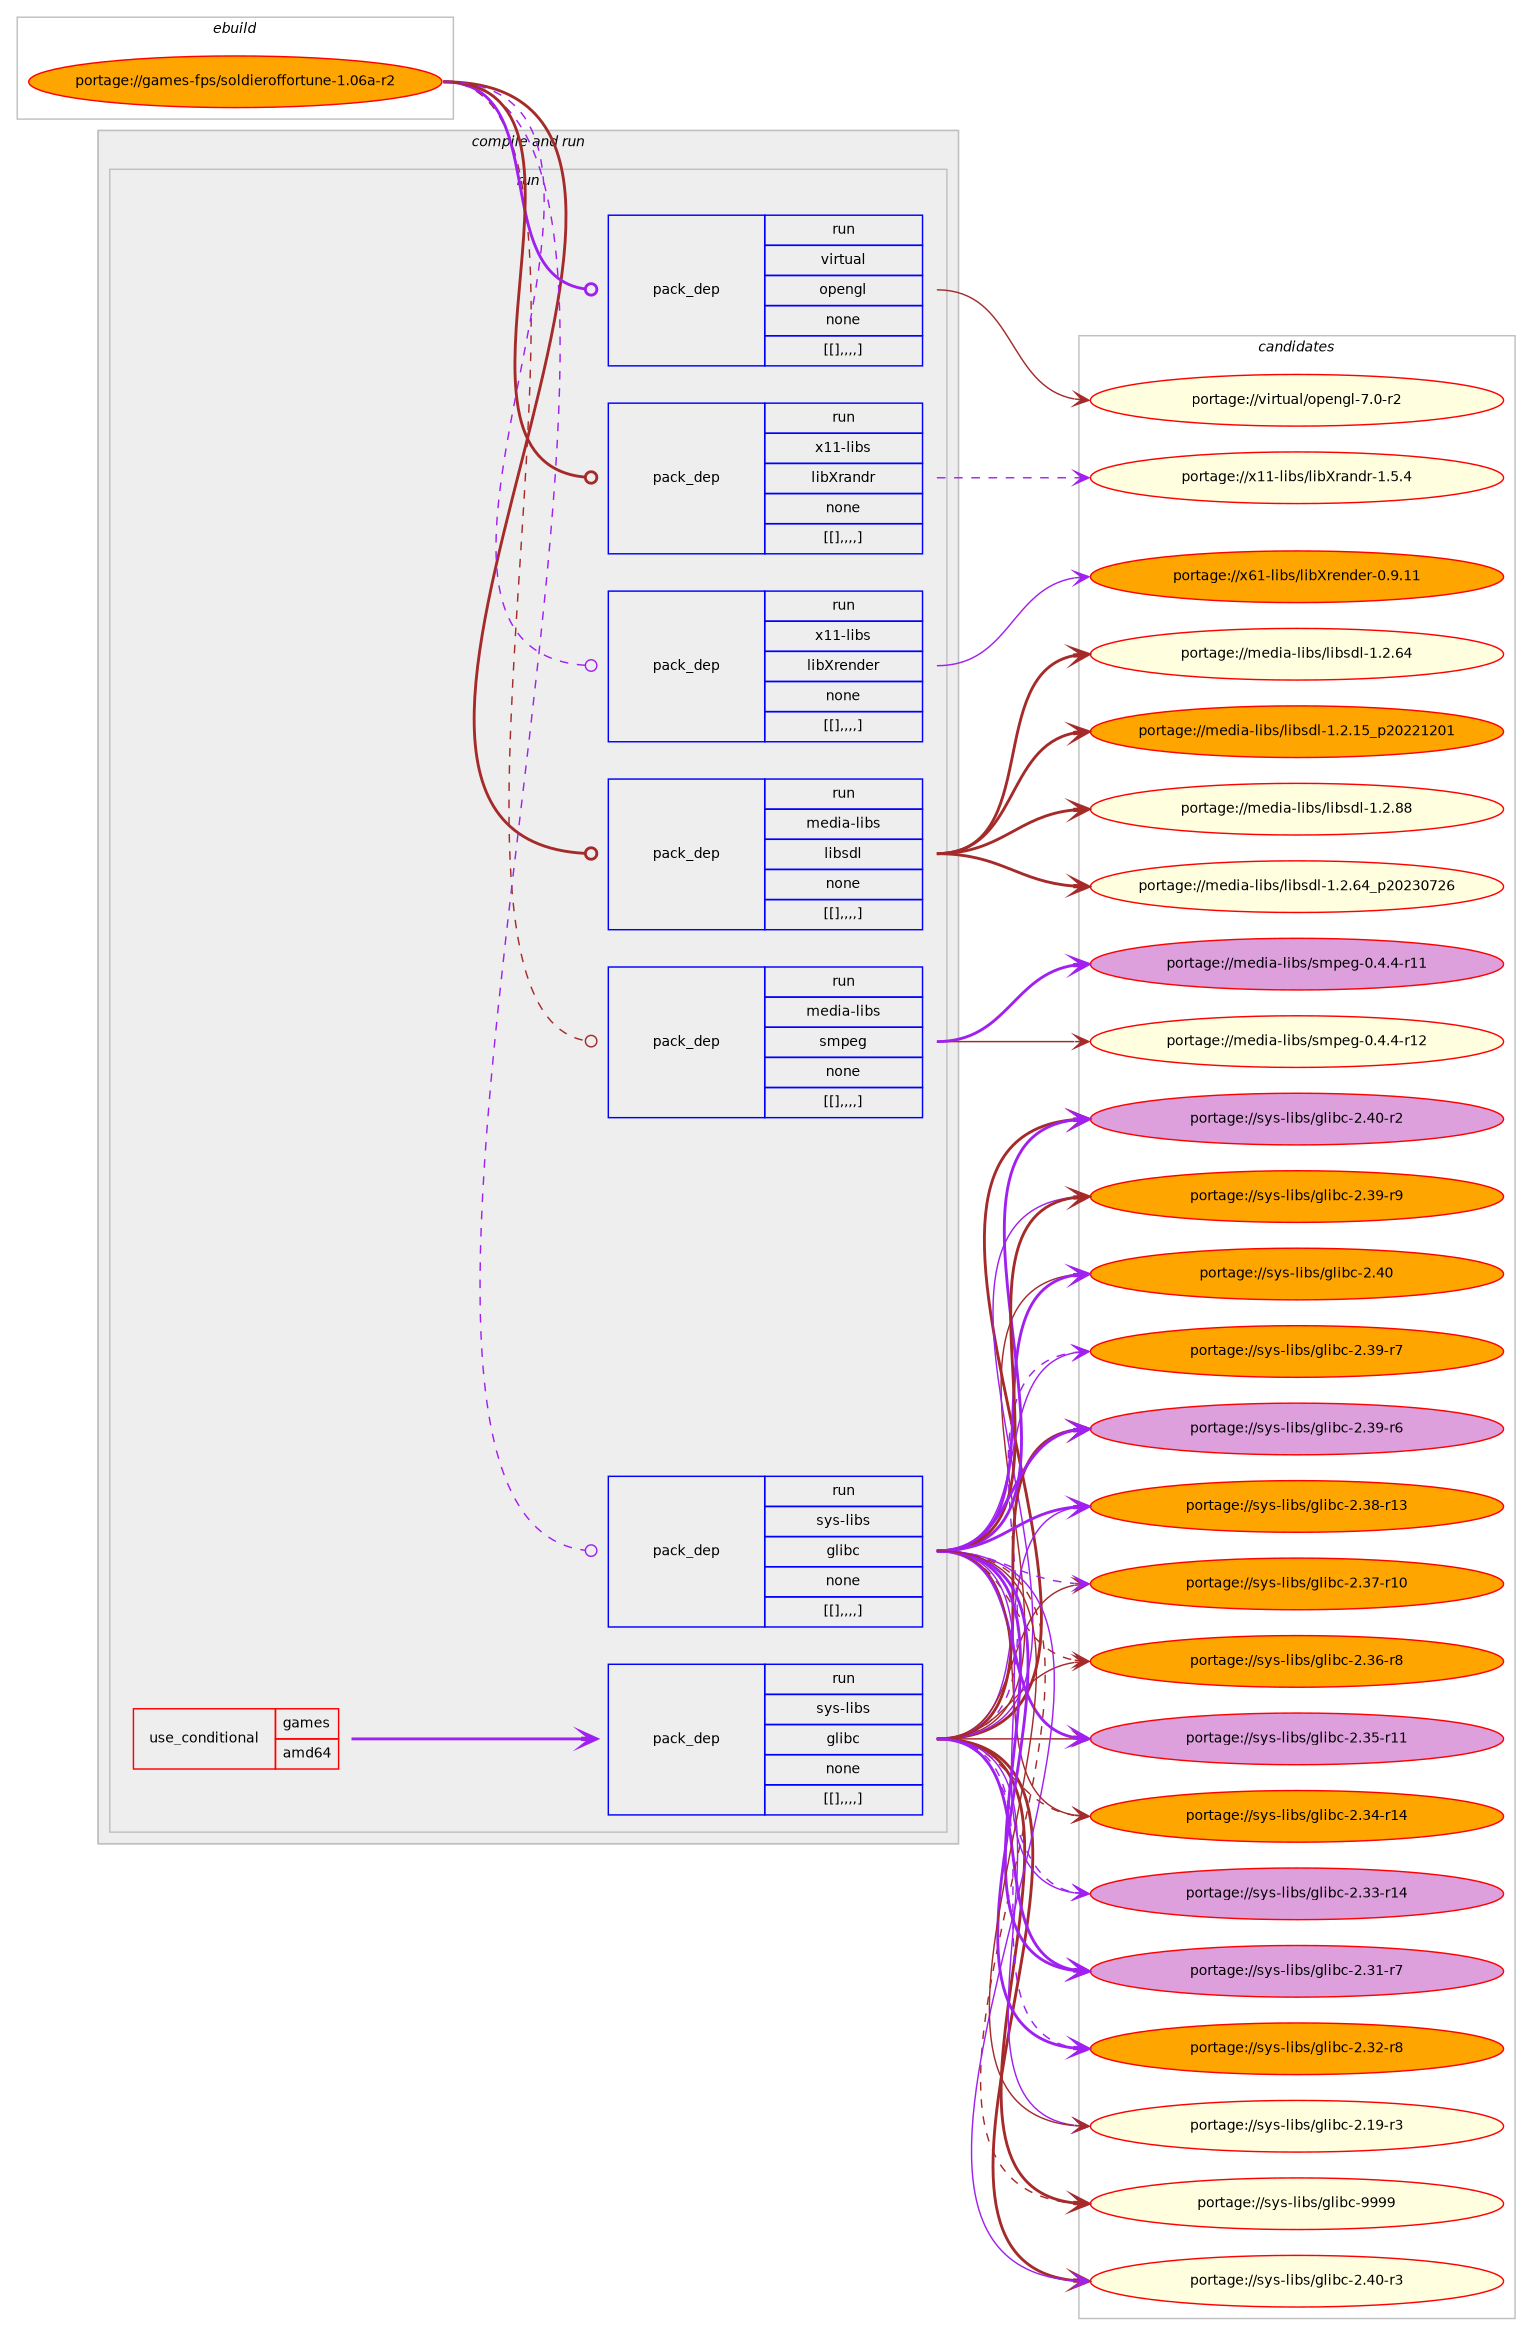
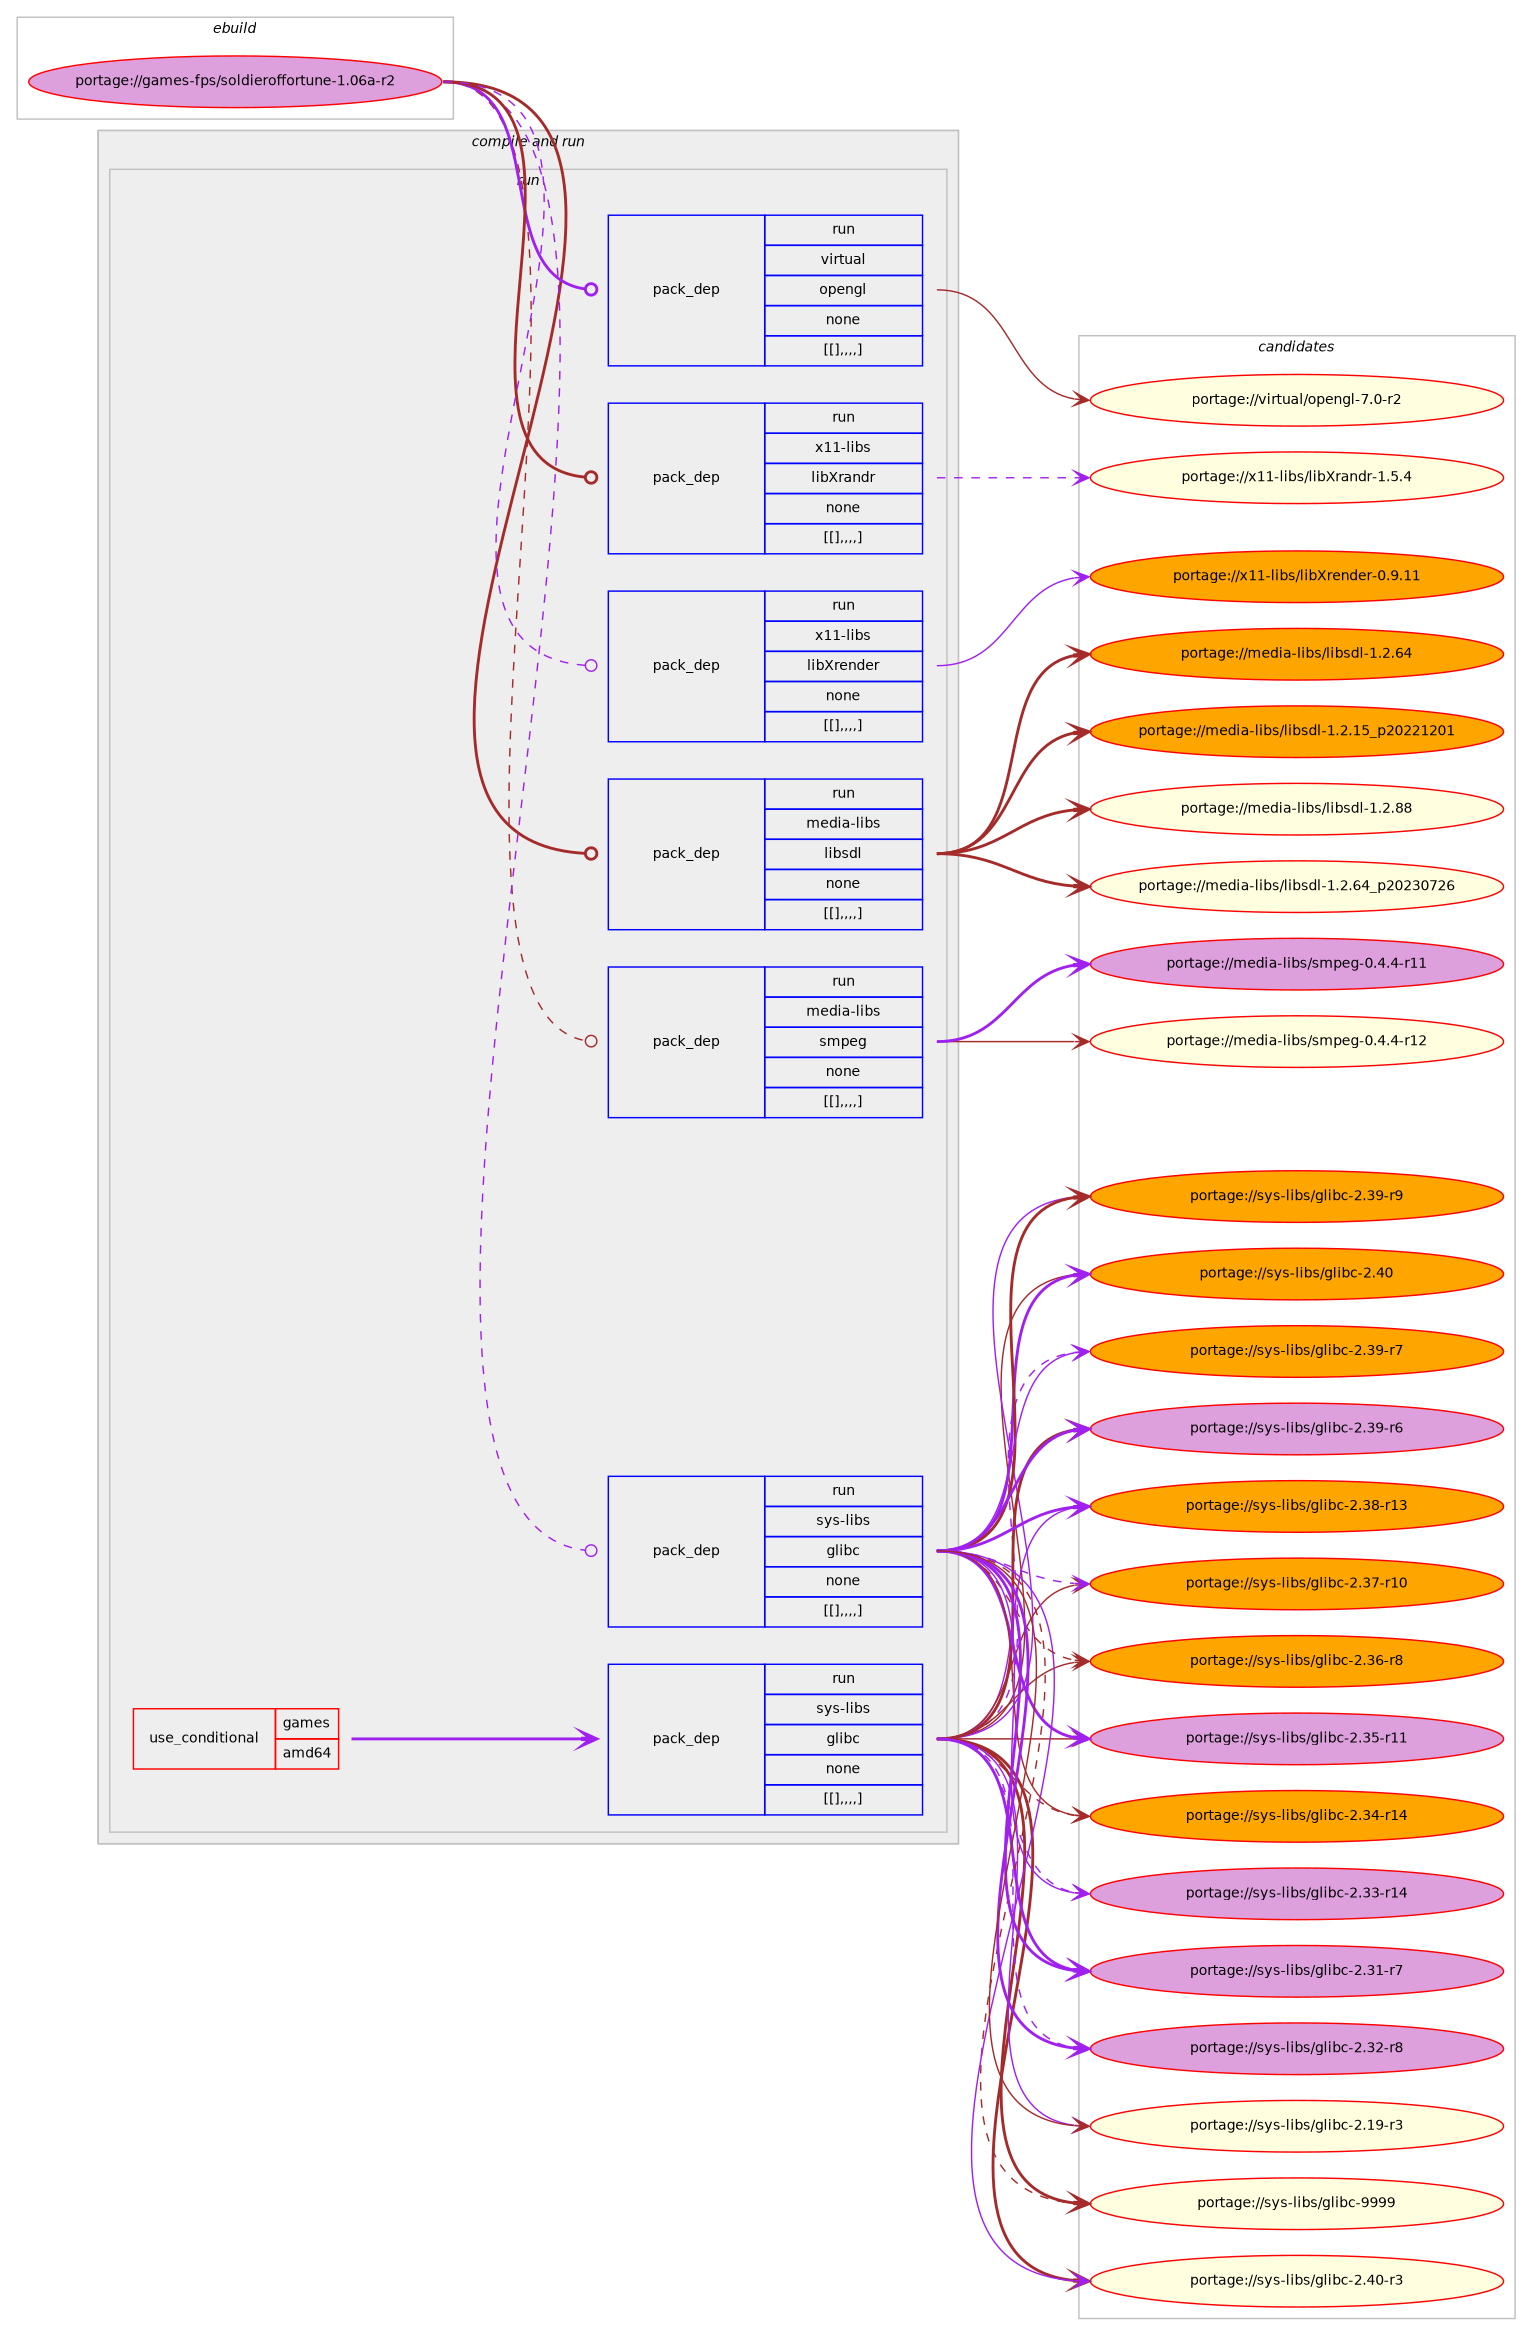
(235, 82) -> (235, 82)
(1297, 577) -> (1297, 577)
(1297, 654) -> (1297, 654)
(1297, 1119) -> none
(1297, 2049) -> (1297, 2049)
